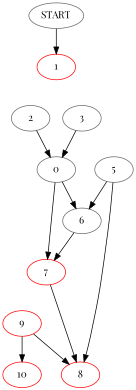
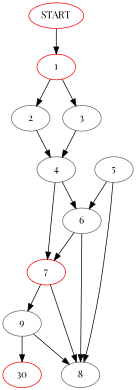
(56, 16) -> (56, 16)
none -> (45, 89)
none -> (67, 89)
(56, 170) -> (56, 170)
none -> (36, 294)
none -> (81, 294)
(22, 323) -> (22, 323)
(22, 375) -> (22, 375)
(81, 375) -> (81, 375)
